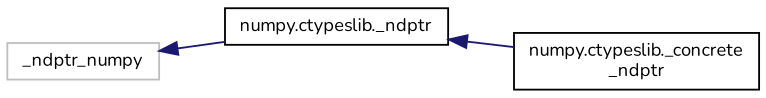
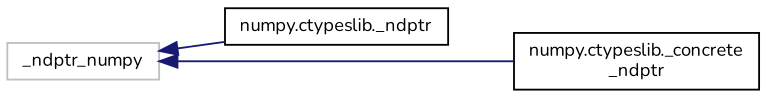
(491, 44) -> (346, 61)
